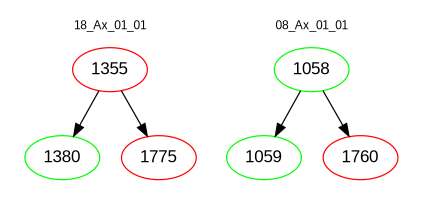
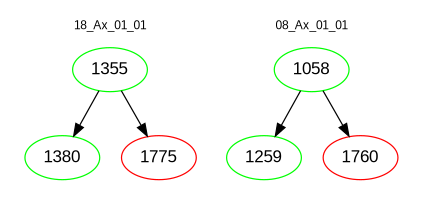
(110, 70) -> (110, 70)
(264, 158) -> (264, 158)
